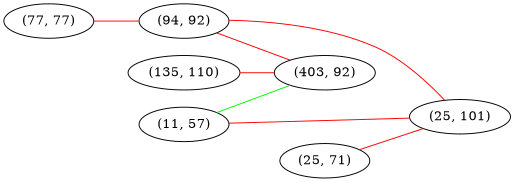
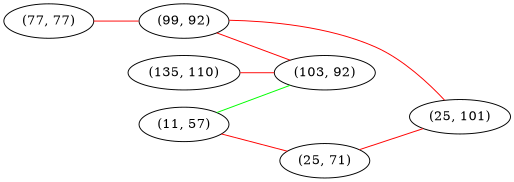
(184, 21) -> (184, 21)
(325, 73) -> (325, 73)
(319, 121) -> (254, 143)
